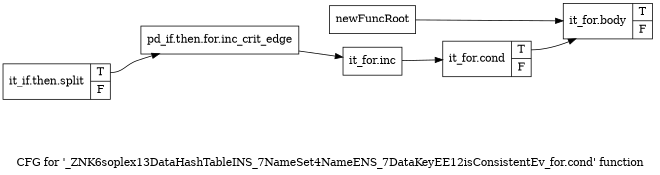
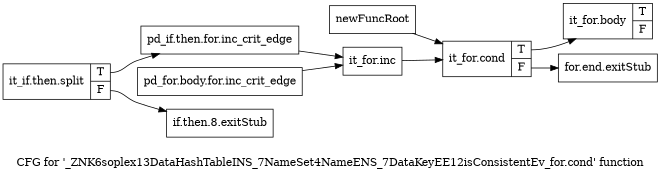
(486, 20) -> (424, 37)
none -> (608, 68)
none -> (220, 82)
none -> (220, 123)
